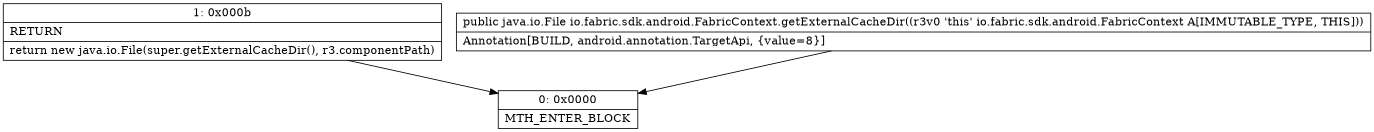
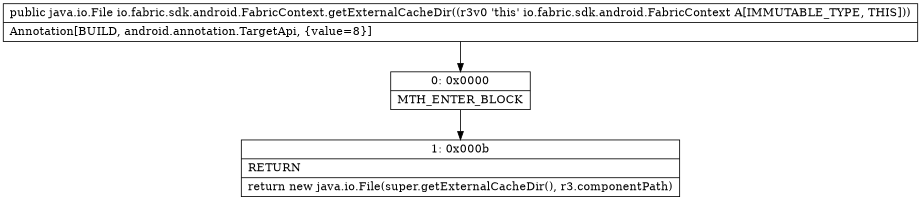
(419, 76) -> (460, 121)
